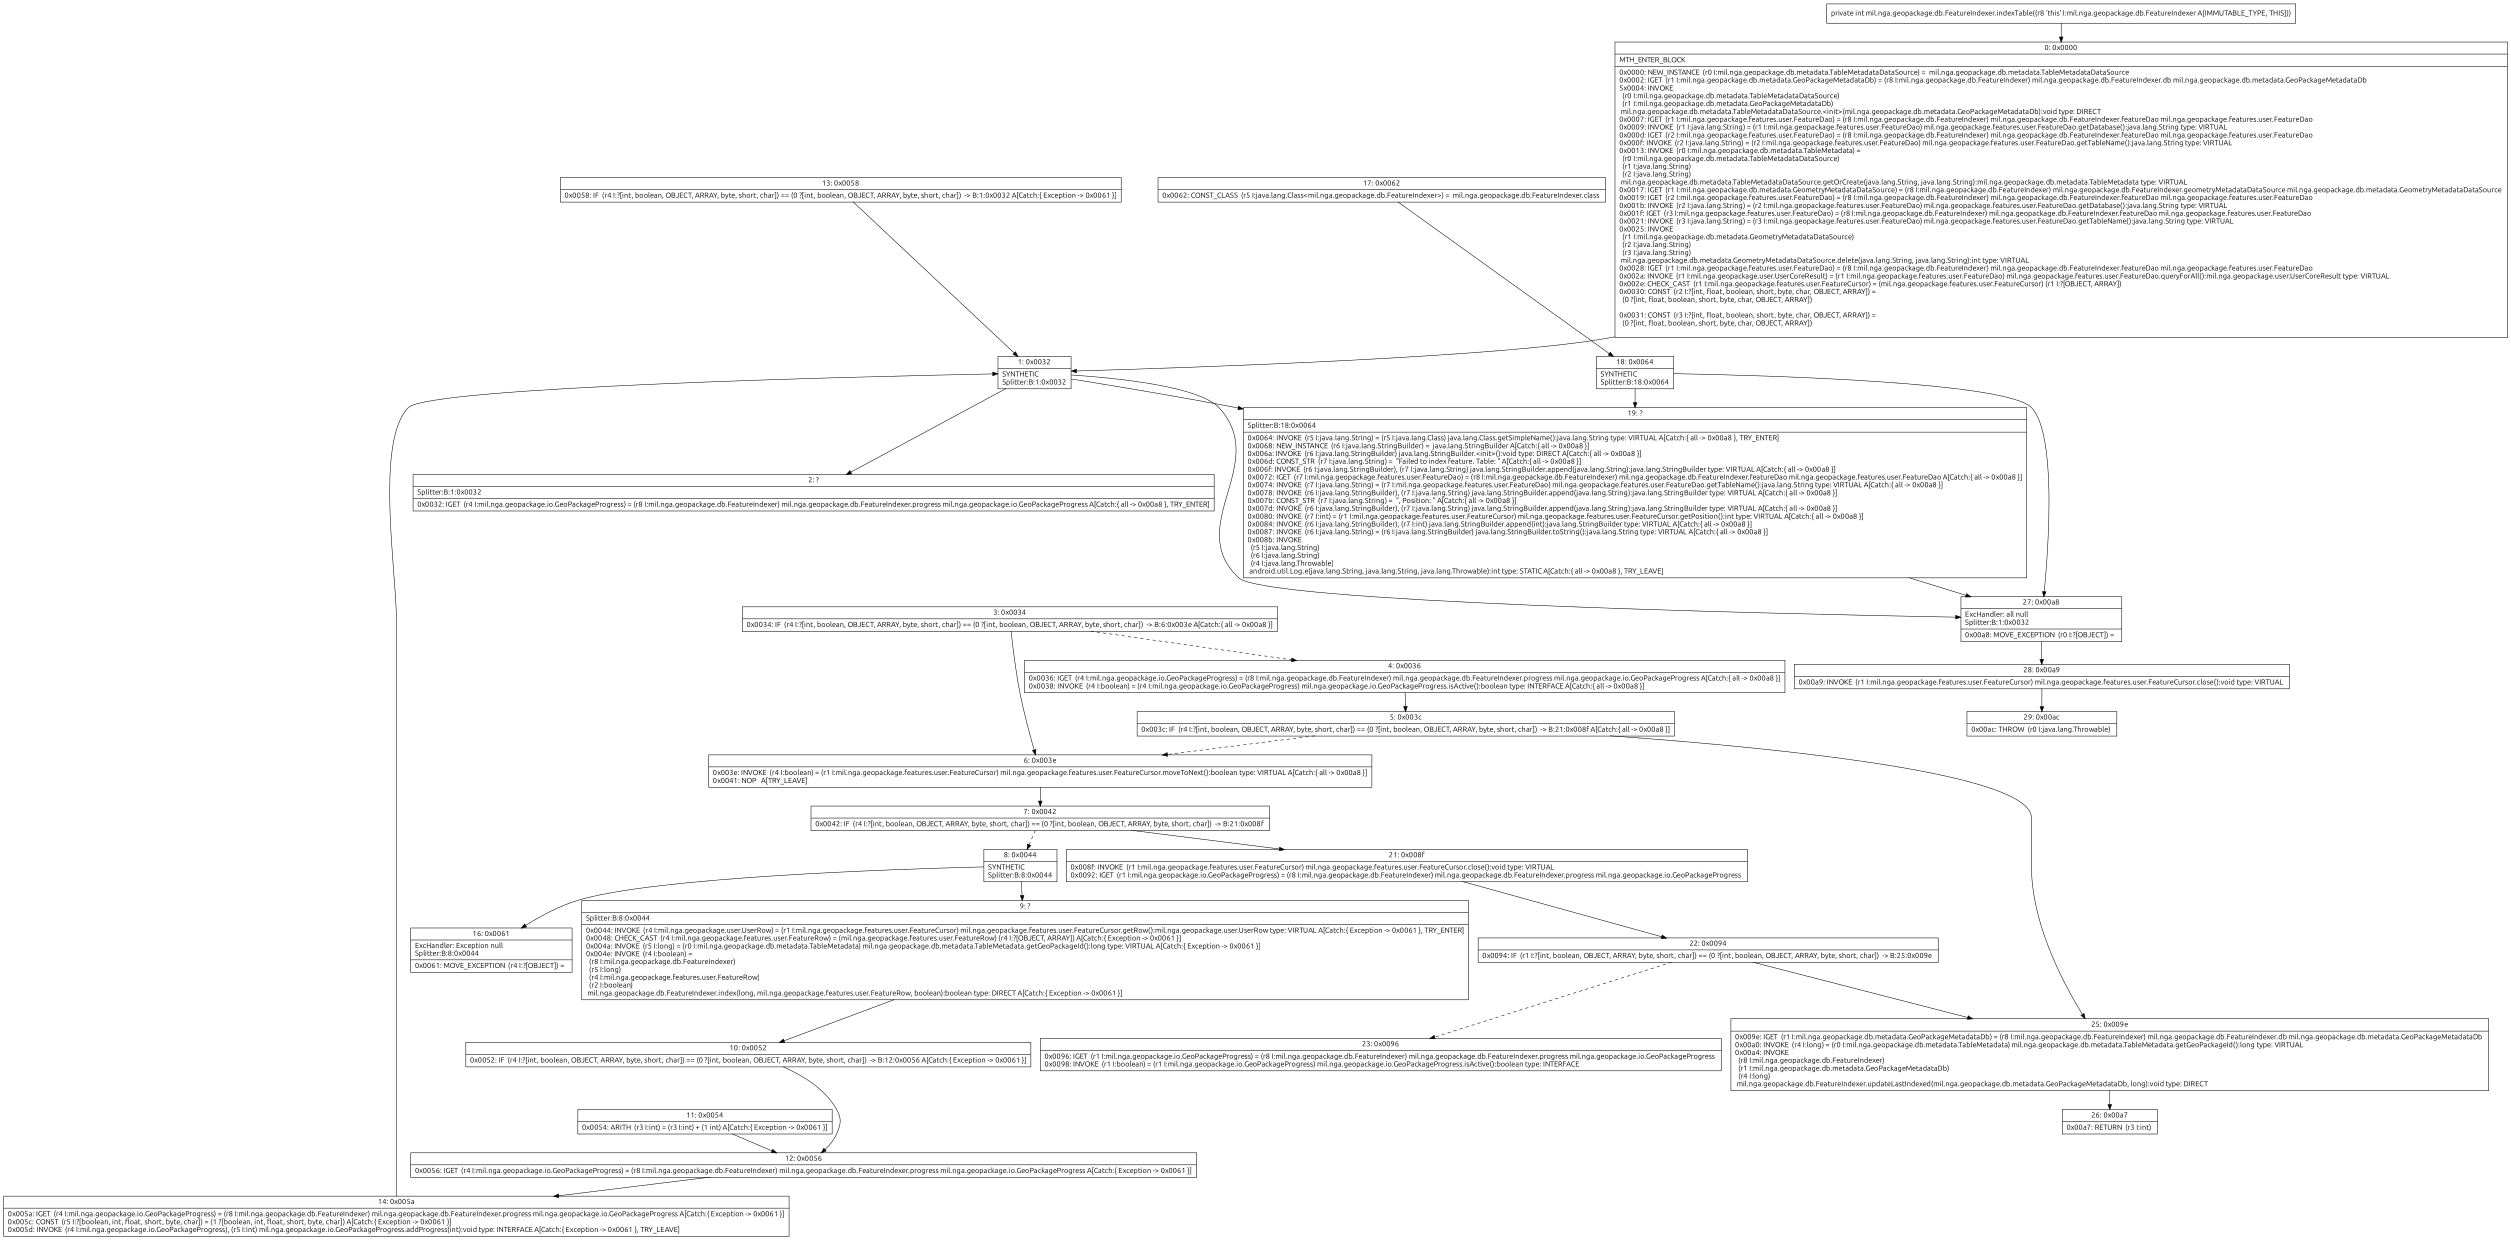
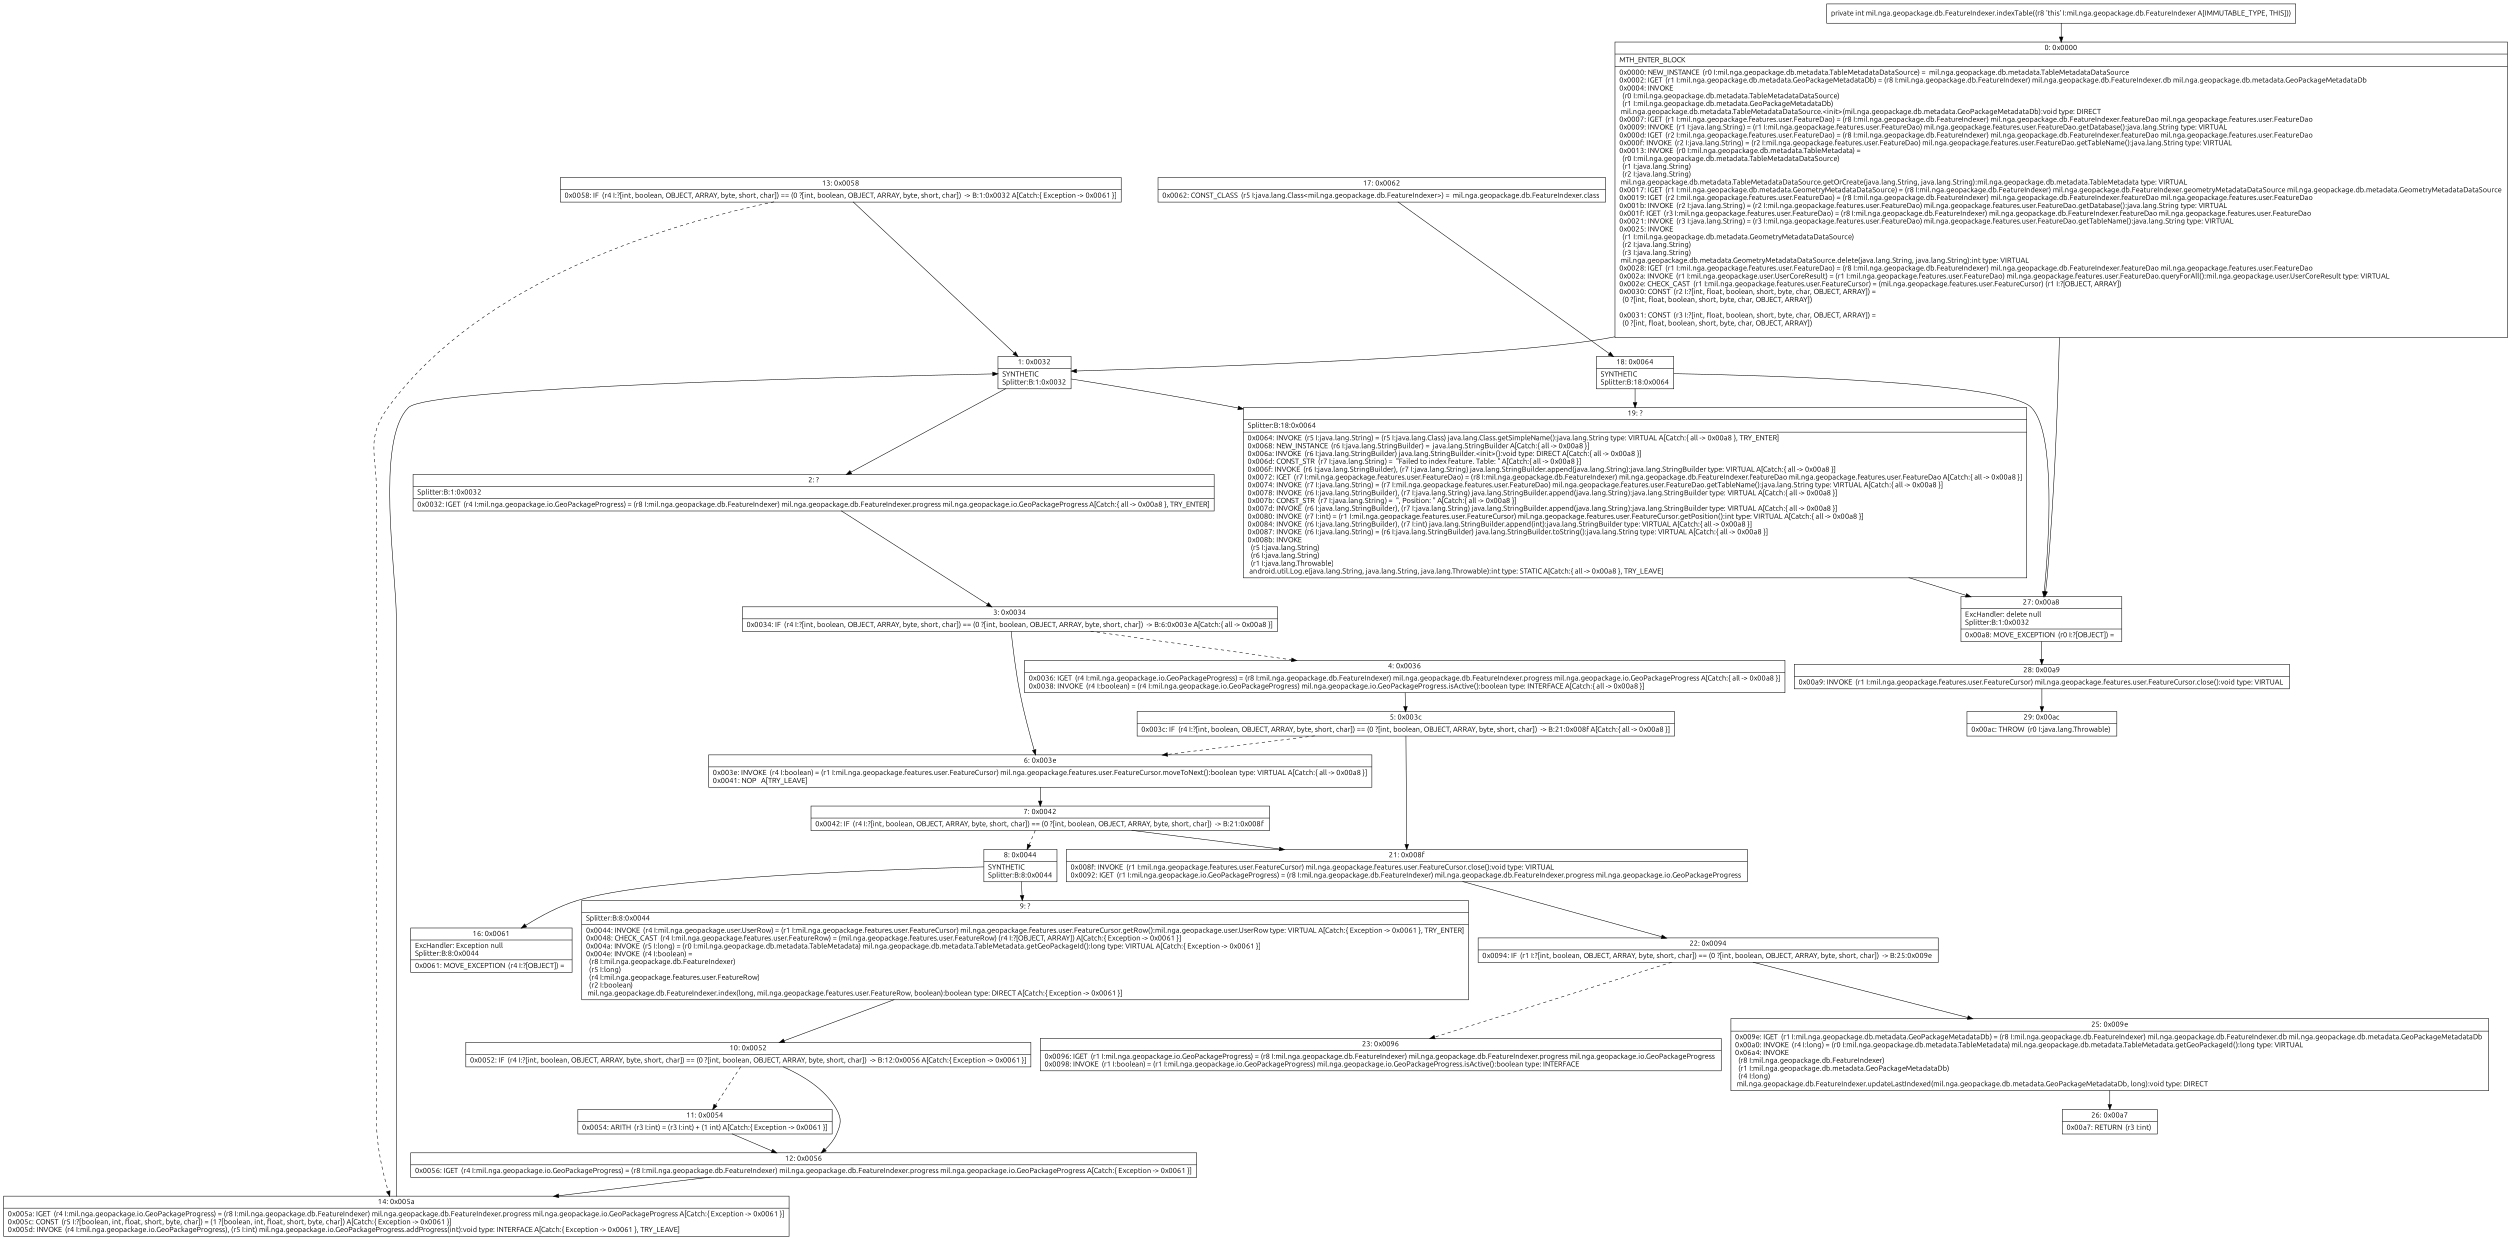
(1648, 88) -> (1648, 88)
none -> (914, 557)
(1291, 563) -> (1291, 563)
none -> (377, 575)
(1429, 600) -> (2055, 465)
(1997, 615) -> (2003, 615)
(1930, 773) -> (1406, 790)
(1764, 1053) -> (1764, 1053)
none -> (728, 1086)
